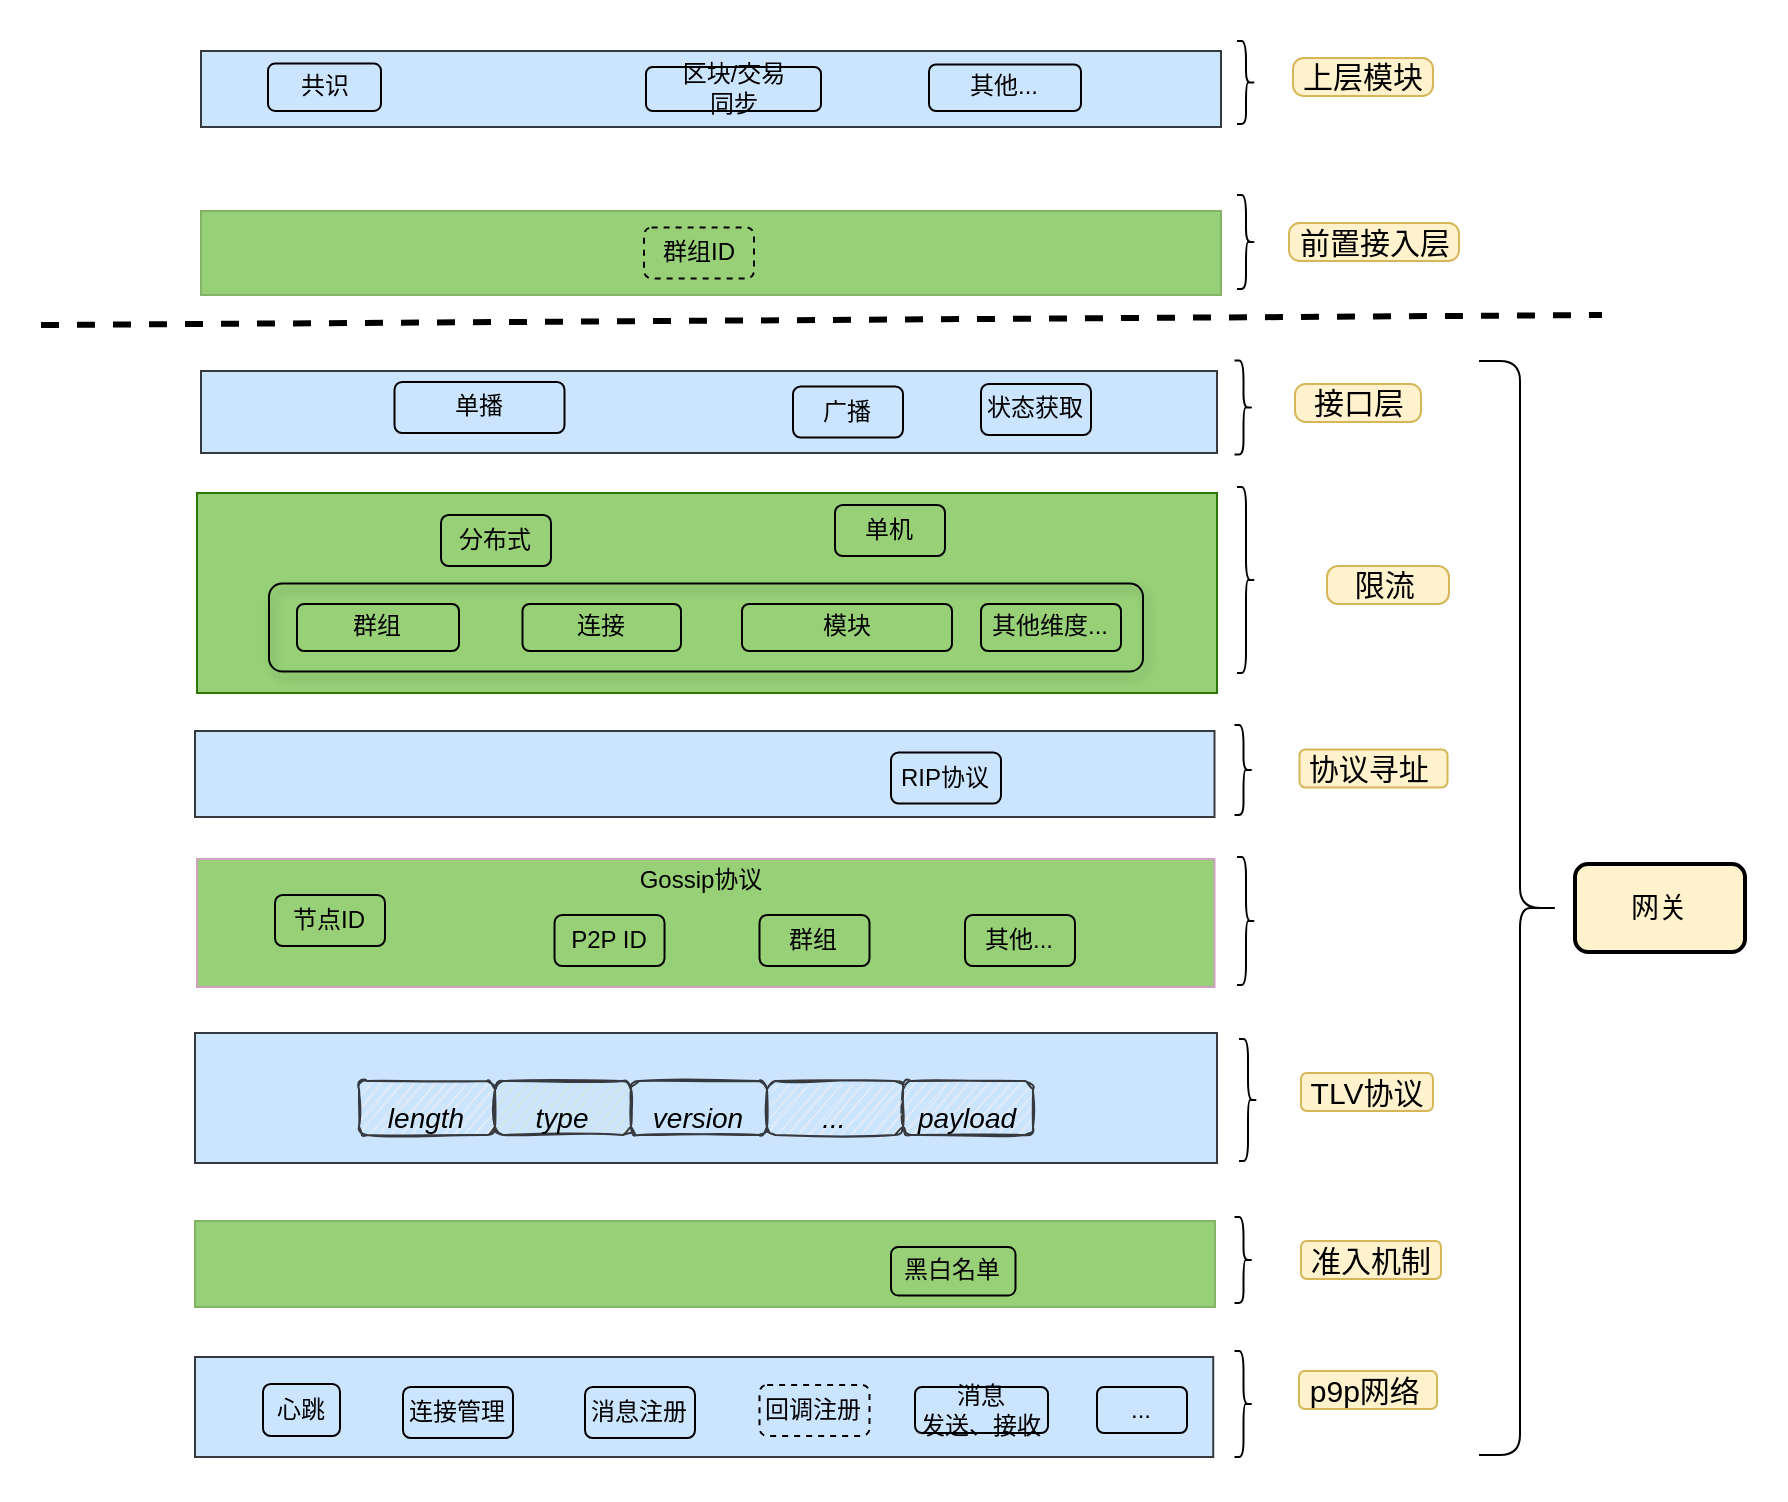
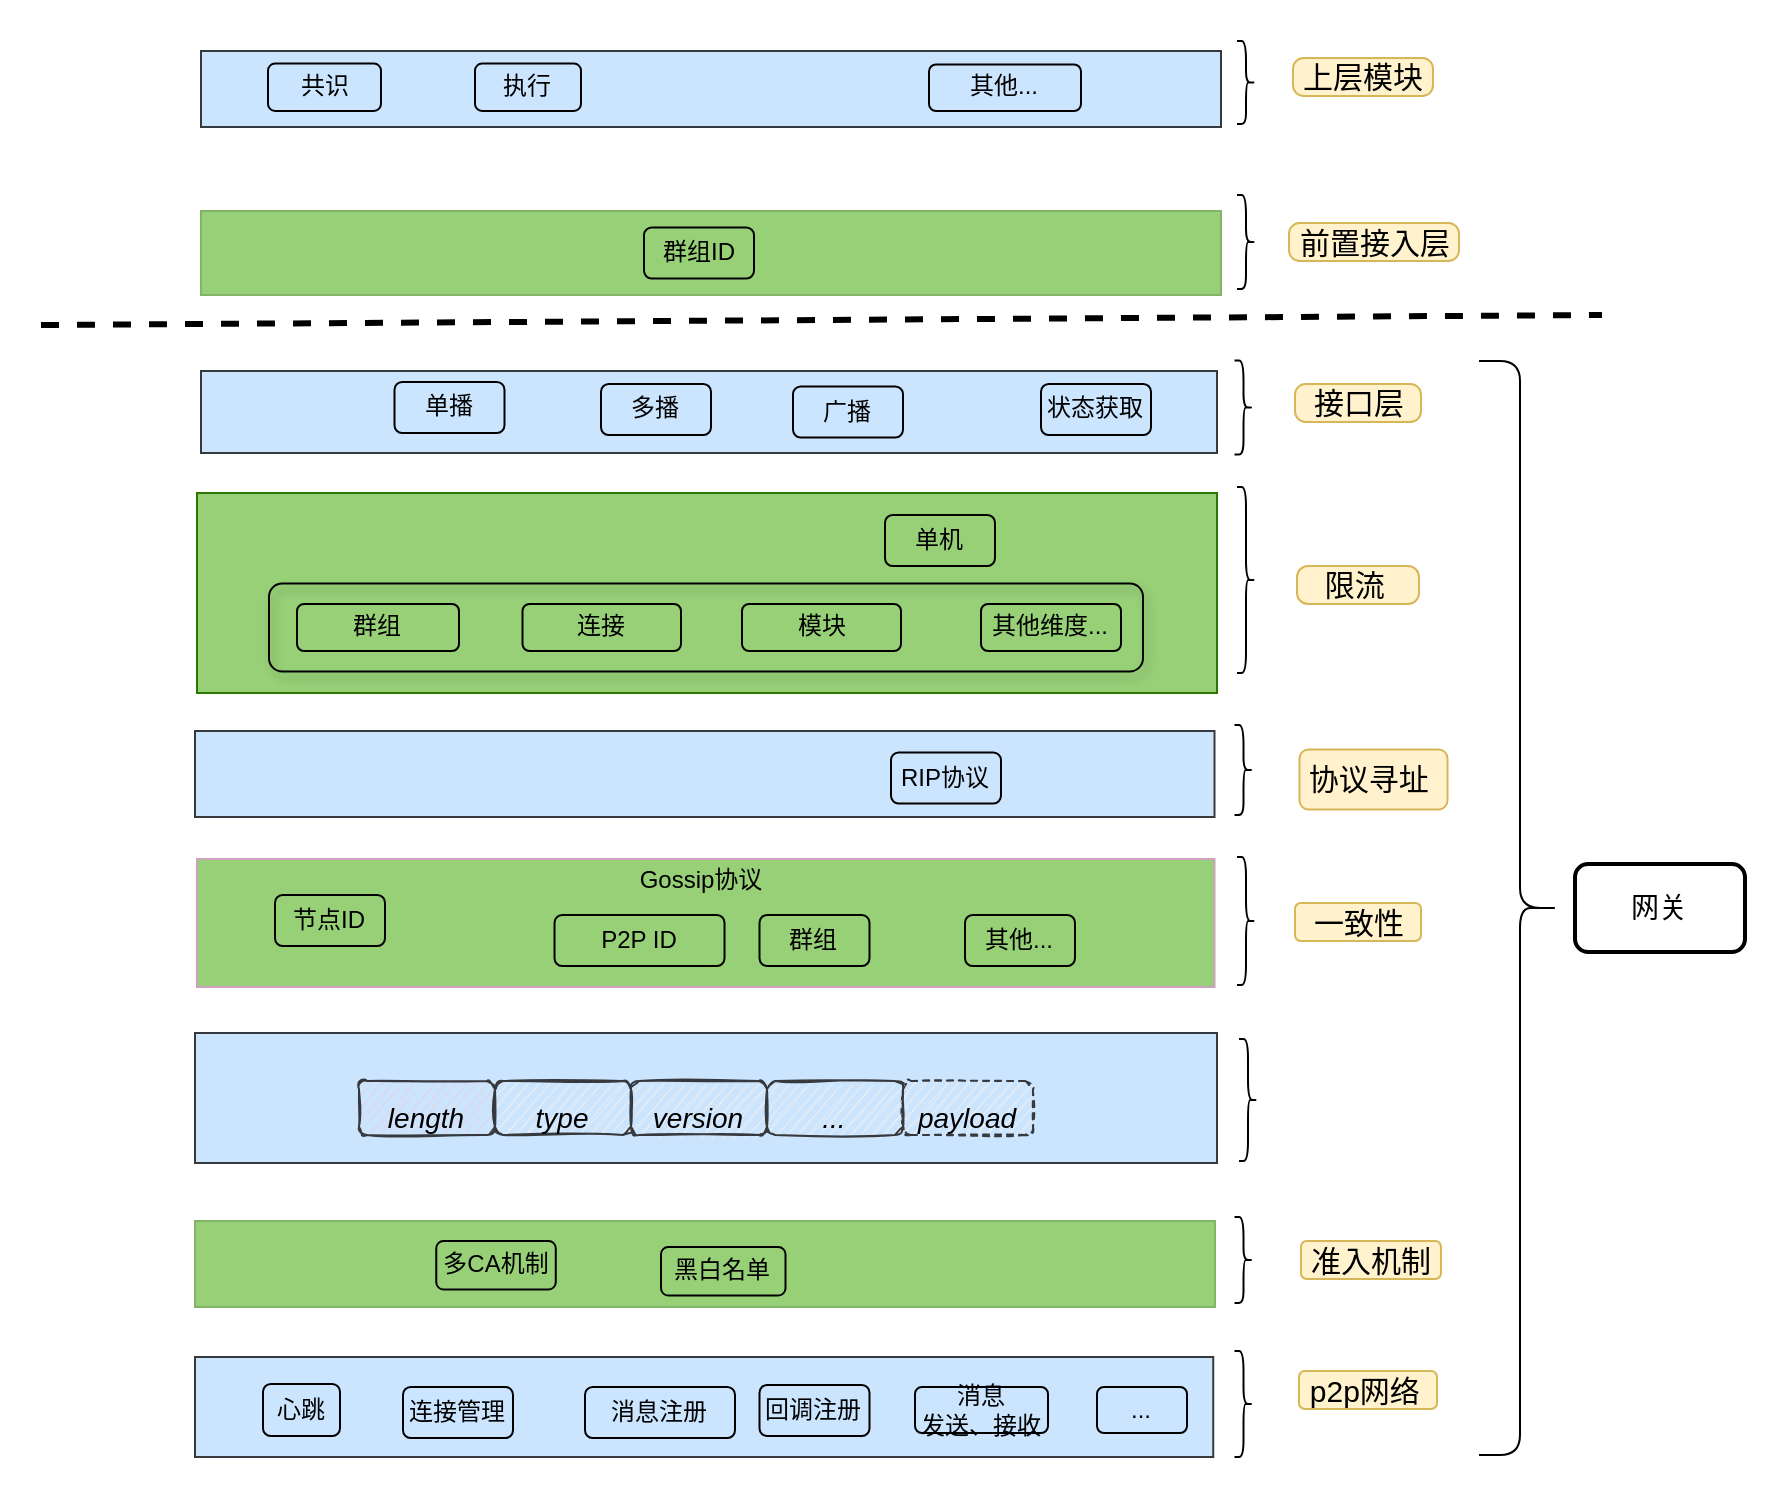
none -> (528, 87)
(734, 89) -> none
(699, 253) -> (699, 253)
(480, 408) -> (450, 408)
none -> (656, 410)
(1036, 410) -> (1096, 410)
(890, 531) -> (940, 541)
(496, 541) -> none
(1388, 585) -> (1358, 585)
(847, 628) -> (822, 628)
(1374, 769) -> (1374, 780)
(1660, 908) -> (1660, 908)
none -> (1358, 922)
(610, 941) -> (640, 941)
(1367, 1092) -> none
(427, 1108) -> (427, 1108)
(563, 1108) -> (563, 1108)
(699, 1108) -> (699, 1108)
(968, 1108) -> (968, 1108)
none -> (496, 1265)
(953, 1271) -> (723, 1271)
(1370, 1391) -> (1370, 1391)
(815, 1411) -> (815, 1411)
(640, 1413) -> (660, 1413)
